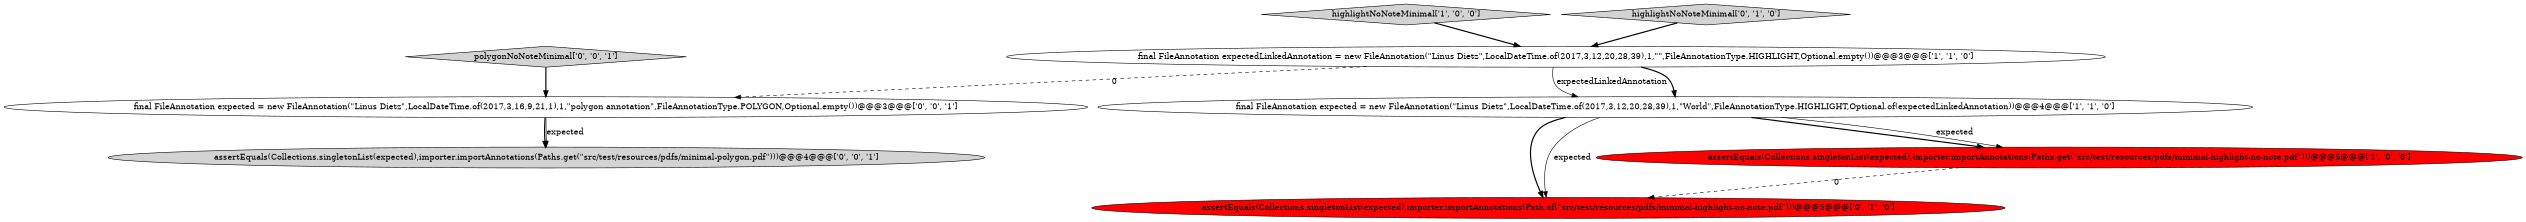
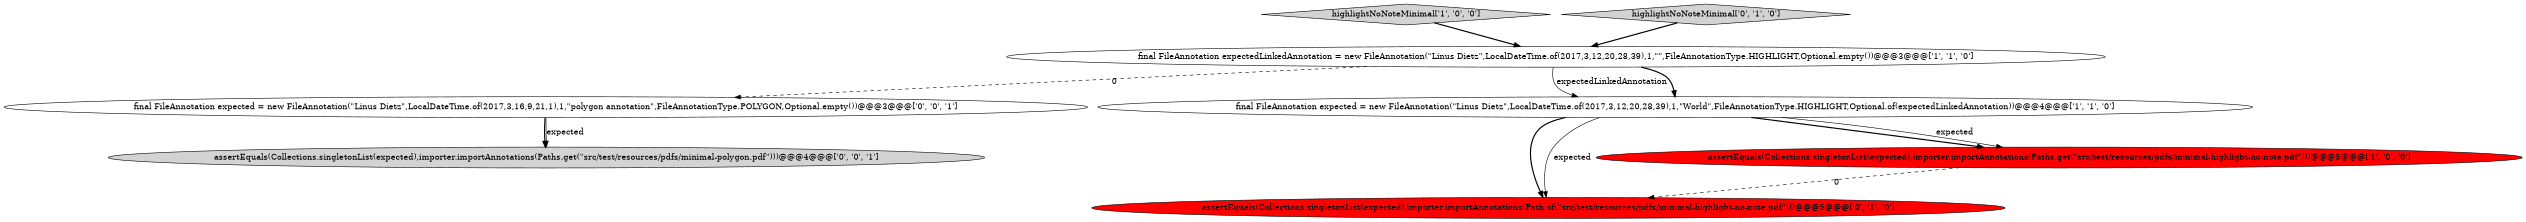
(546, 57) -> none
